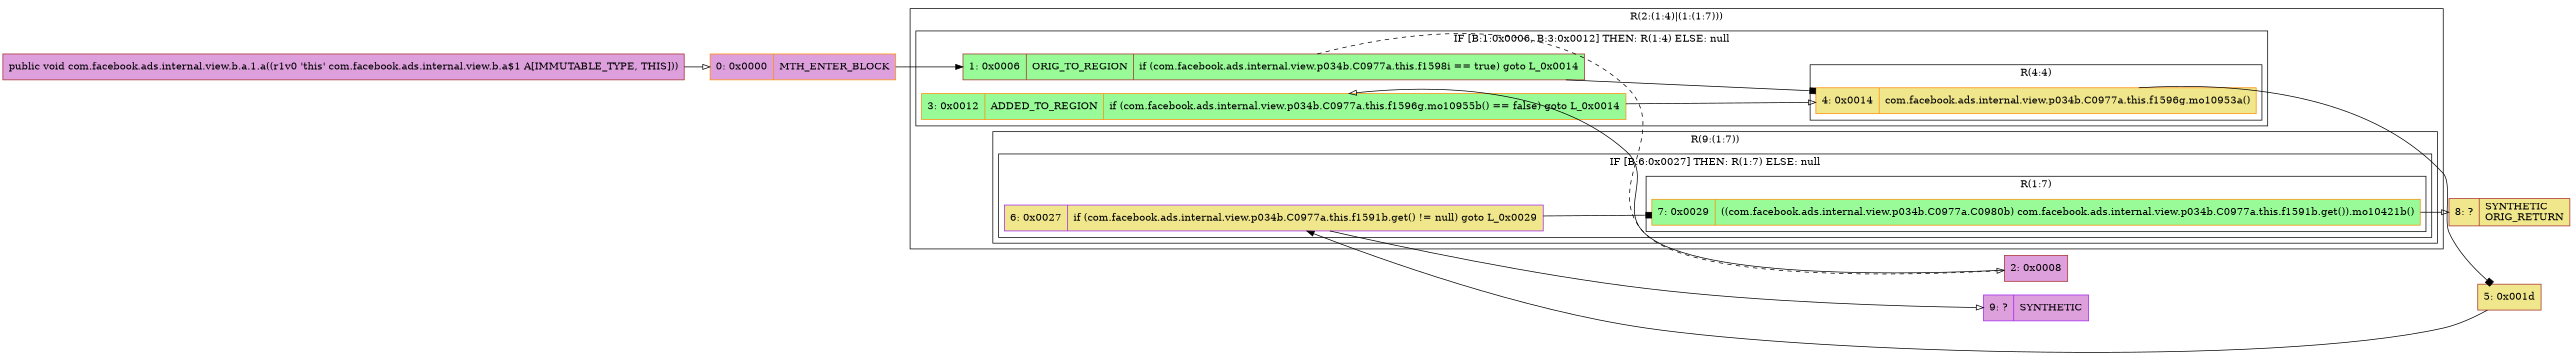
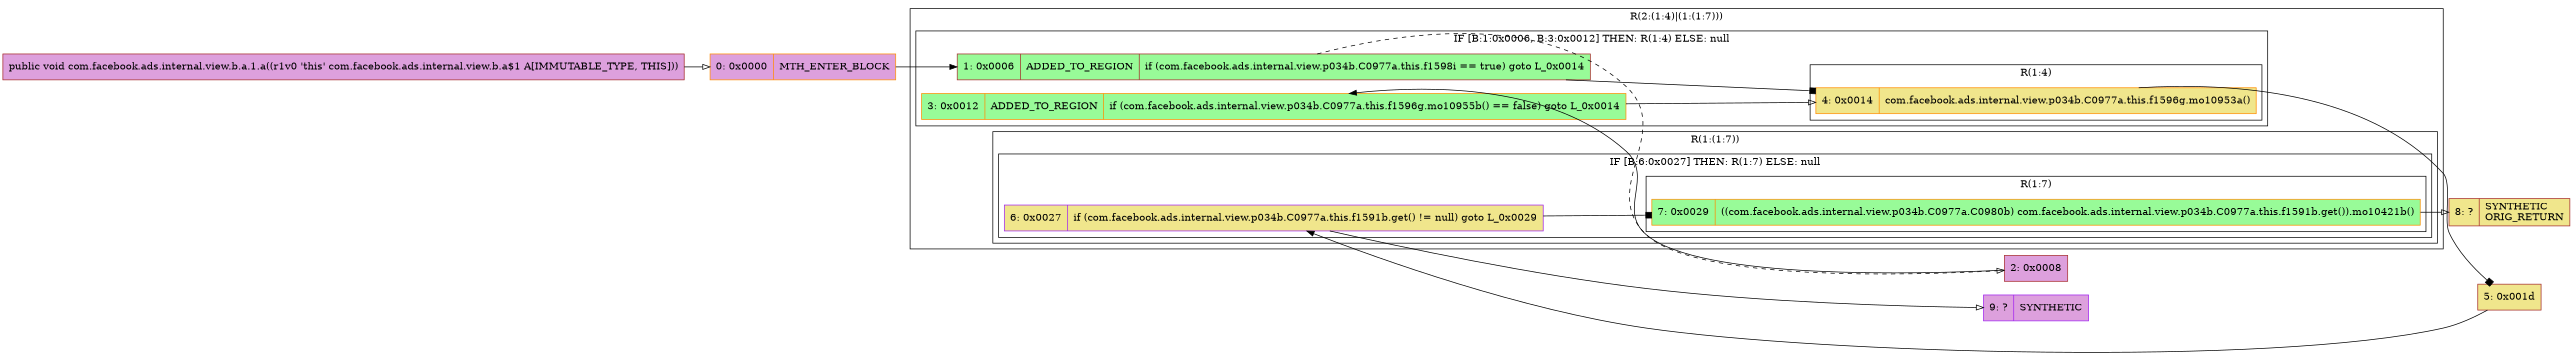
(1080, 67) -> (1080, 67)
(2036, 73) -> (2036, 73)
(1715, 140) -> (1715, 140)
(1635, 196) -> (1635, 196)
